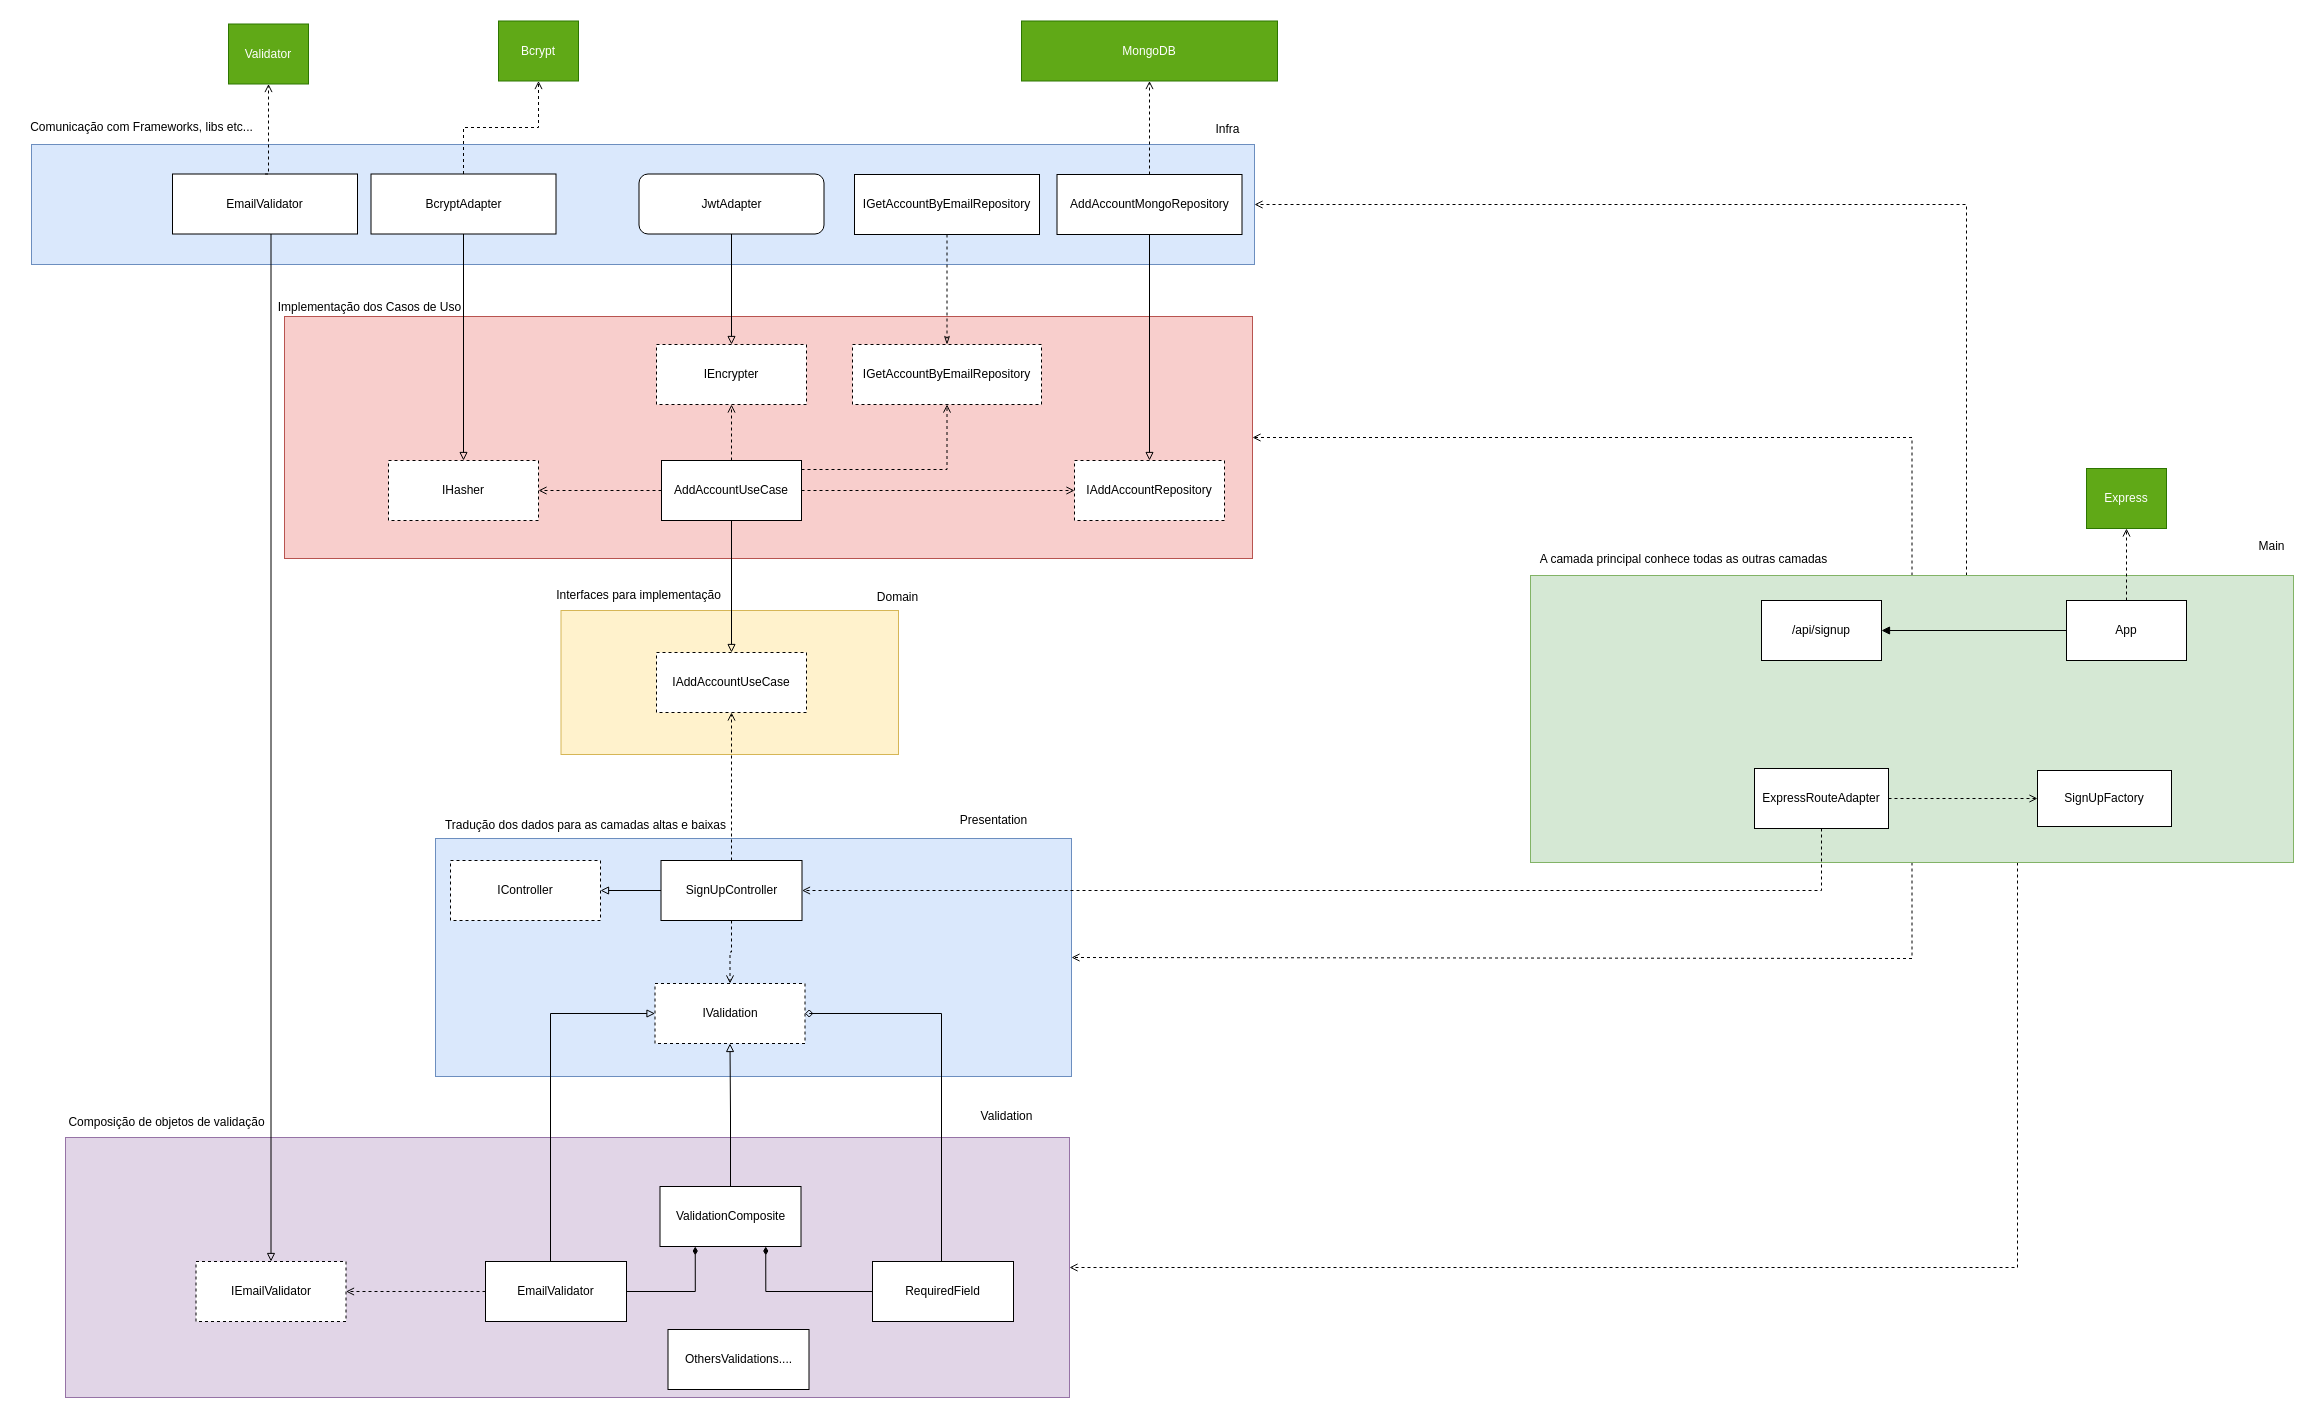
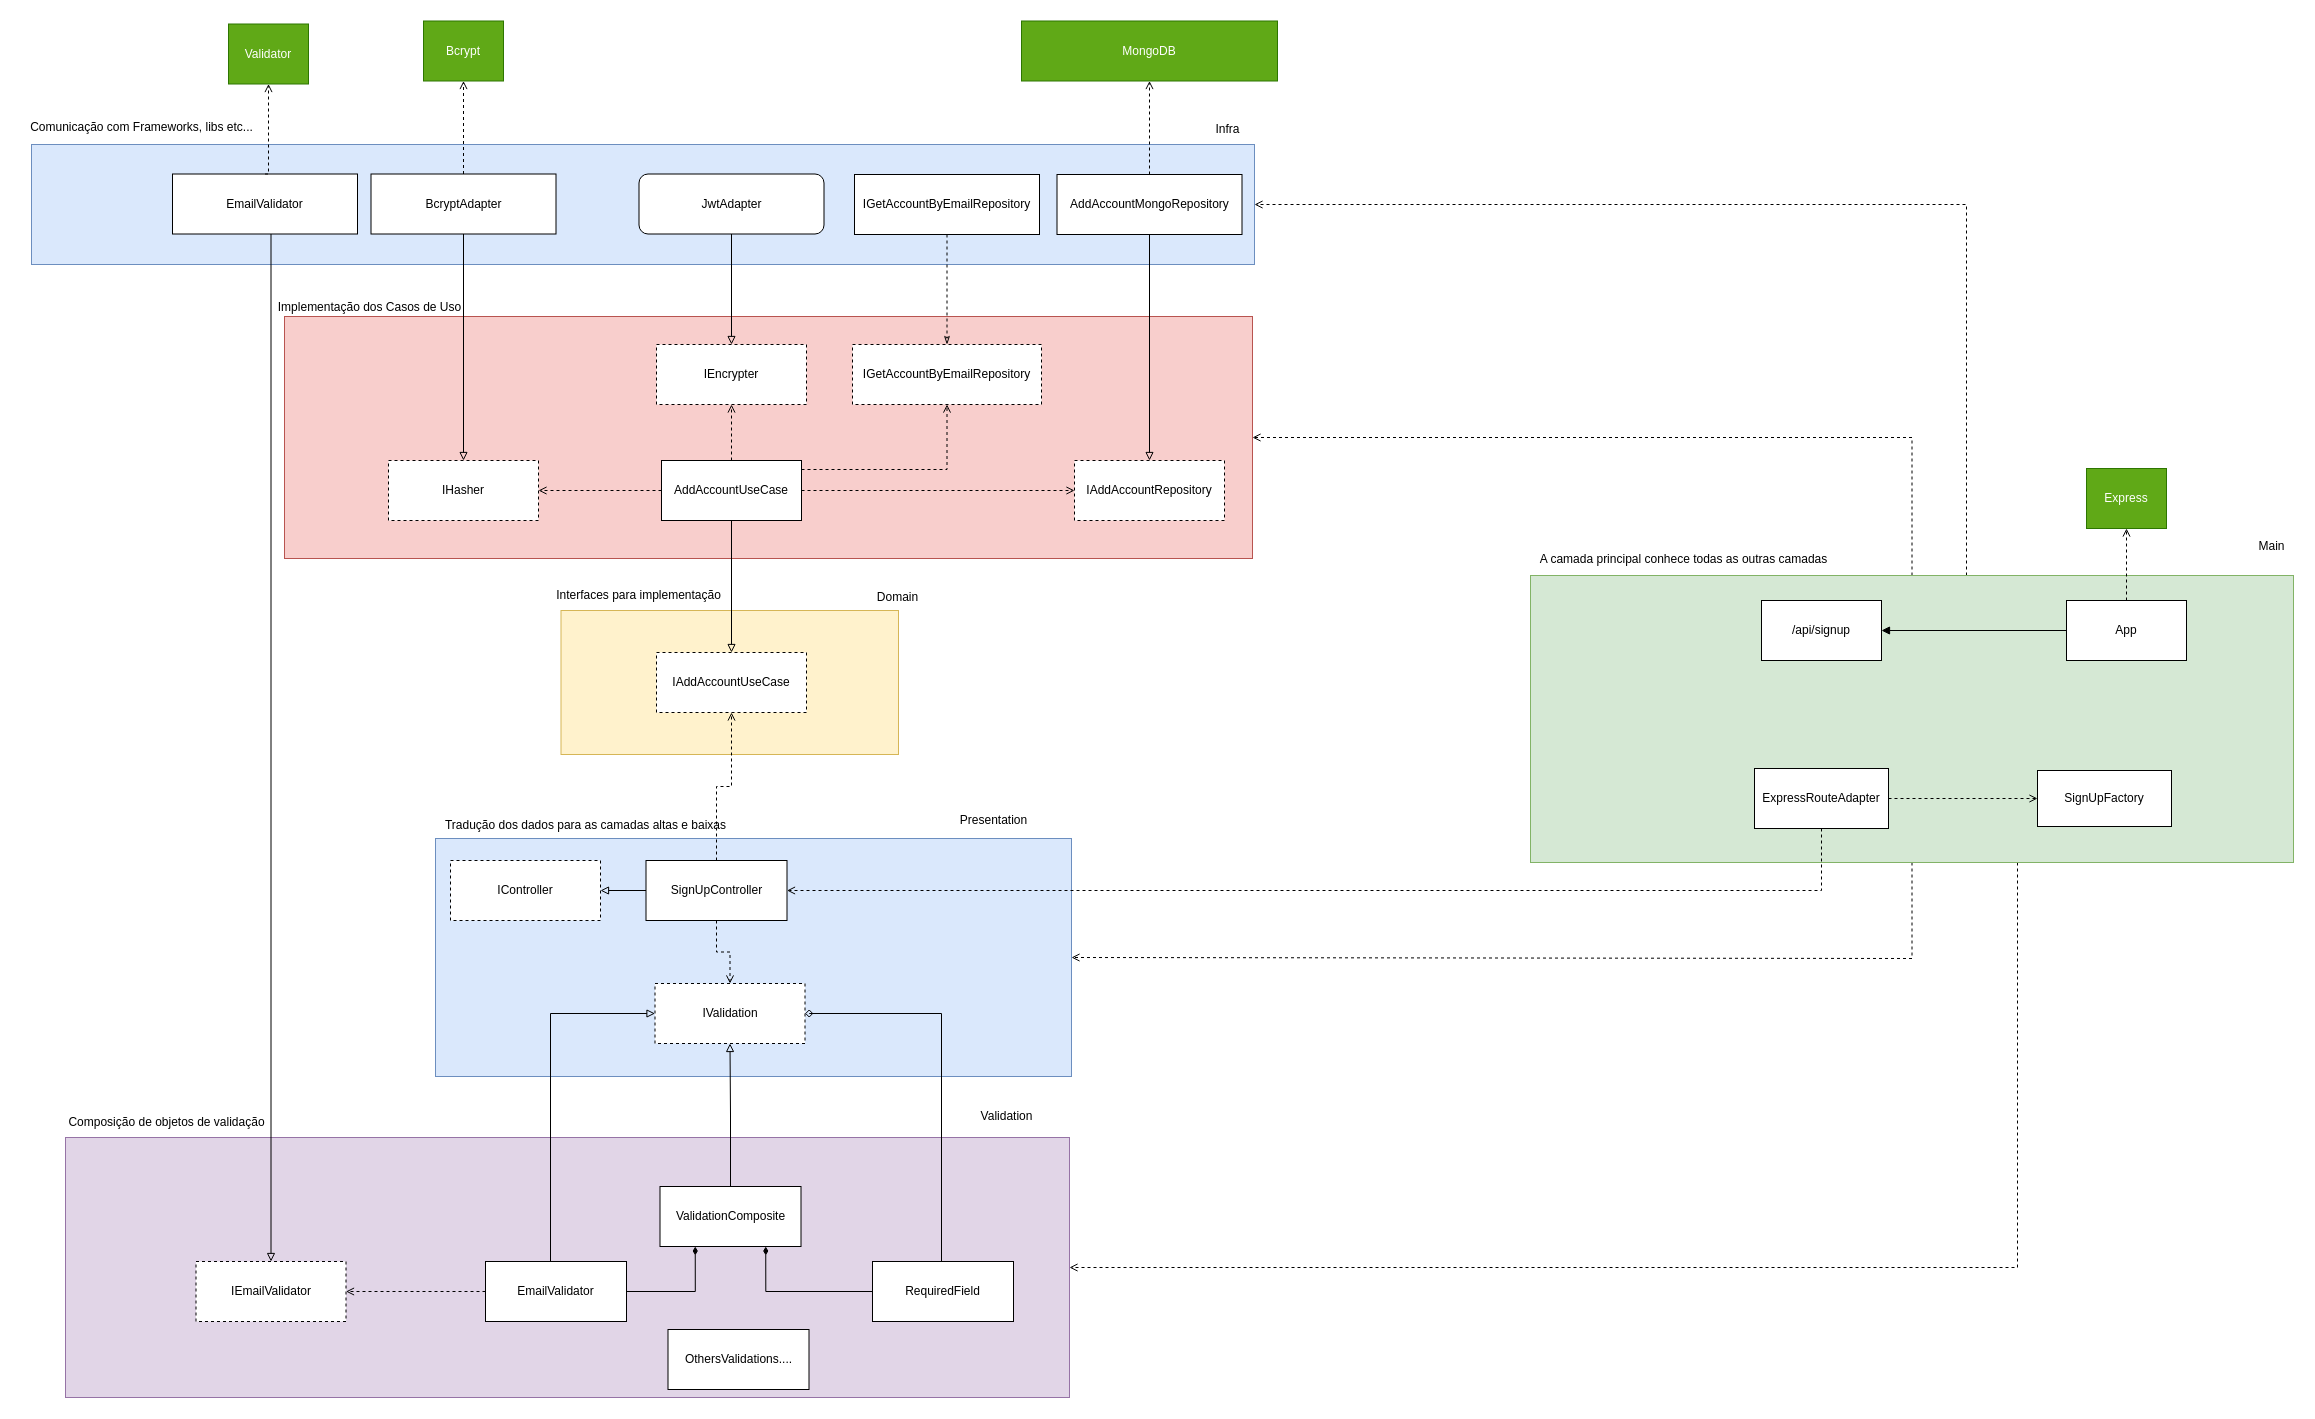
(539, 51) -> (464, 51)
(732, 891) -> (717, 891)
